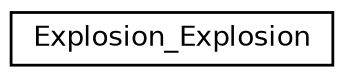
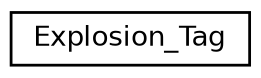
(172, 39) -> (130, 39)
